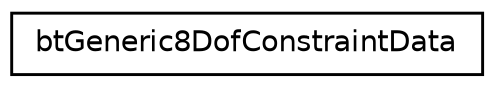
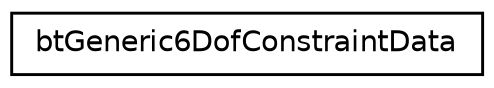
(247, 44) -> (247, 44)
